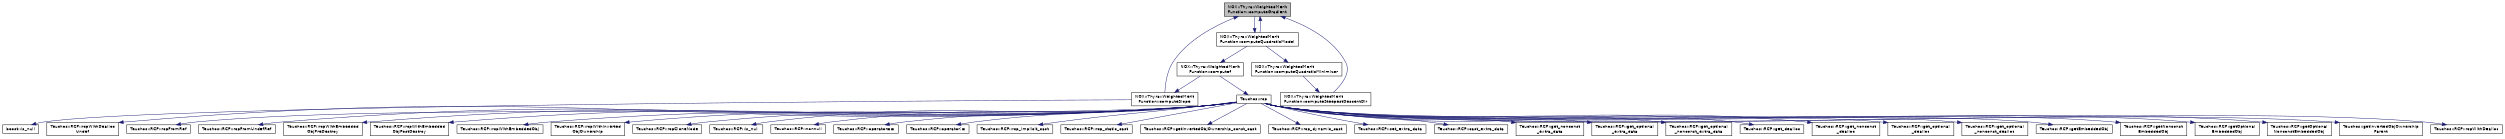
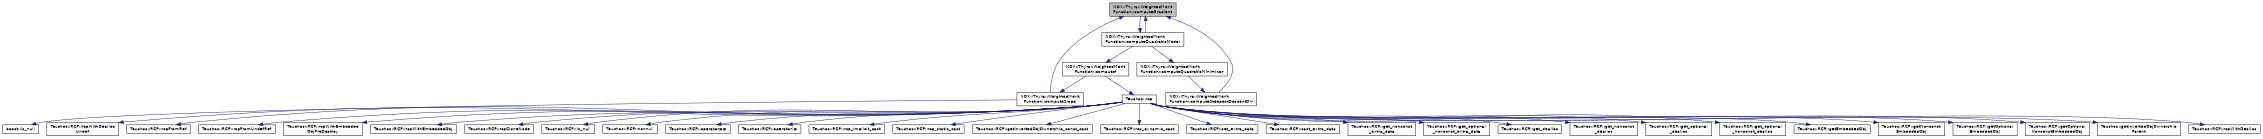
(409, 129) -> none
(588, 129) -> none
(1625, 129) -> none
